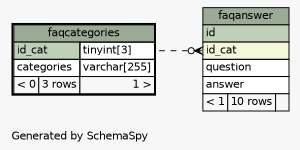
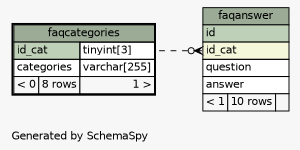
(59, 85) -> (59, 85)
